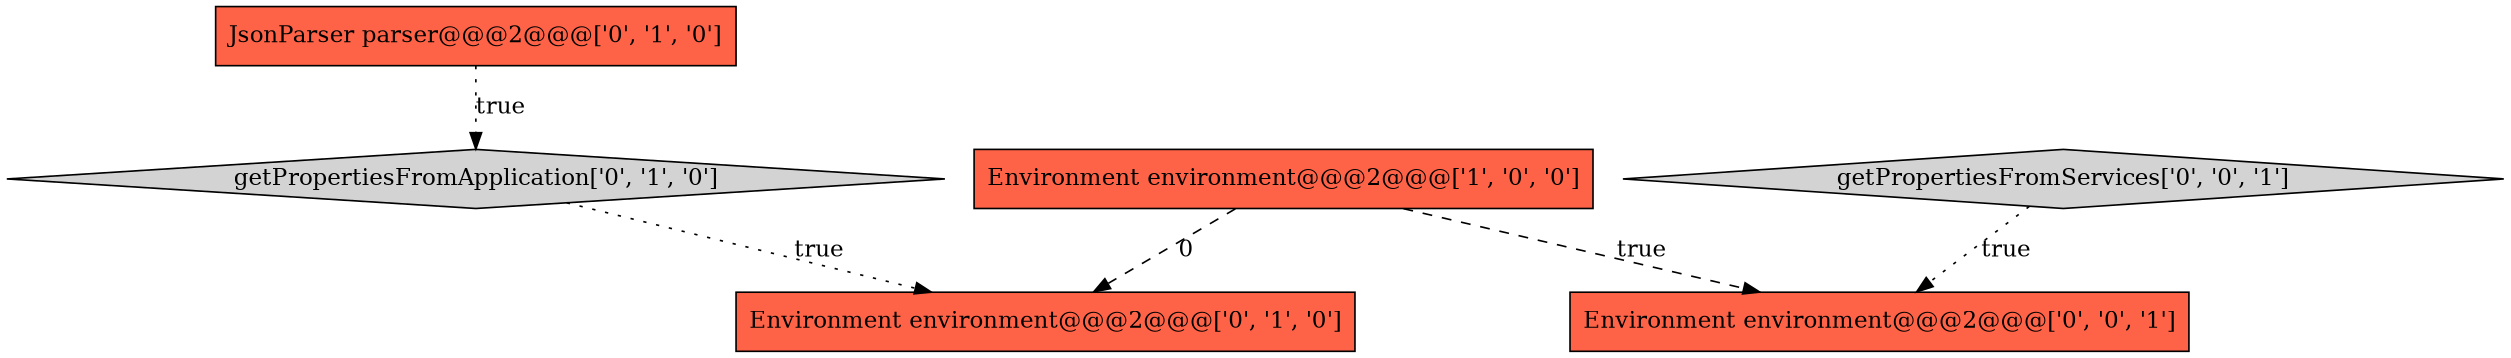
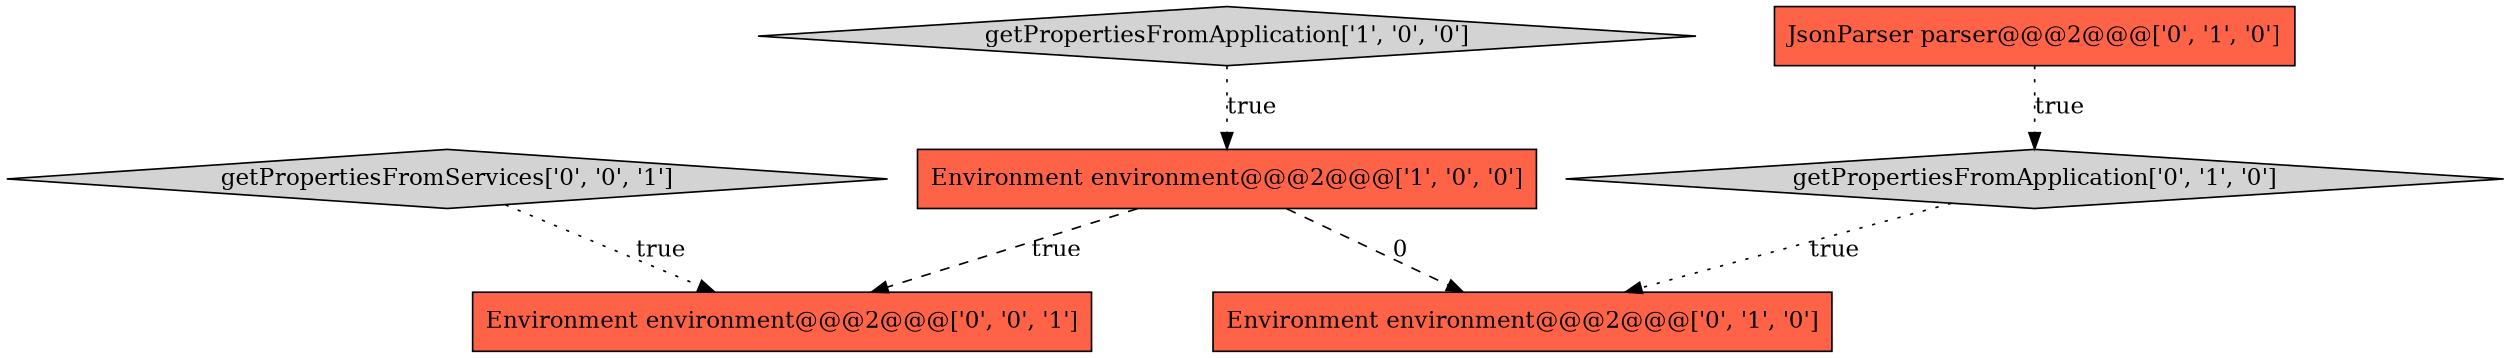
none -> (1227, 36)
